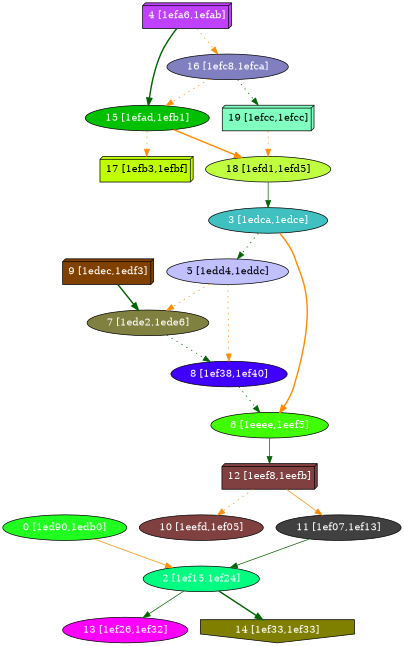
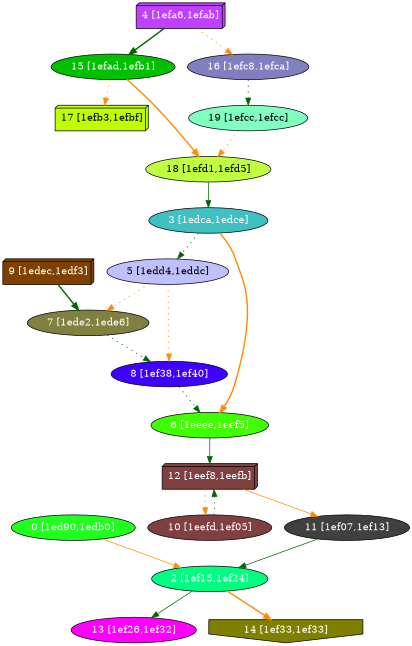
(191, 90) -> none
(268, 118) -> (248, 118)
none -> (215, 506)
(238, 603) -> (246, 603)
